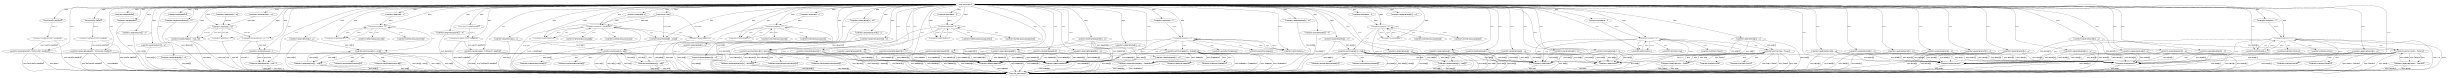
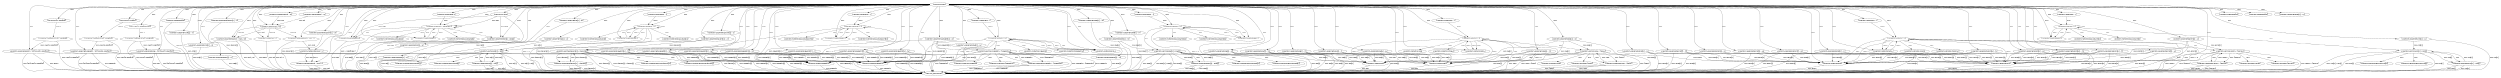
(705, 5) -> (624, 5)
(1577, 72) -> none
